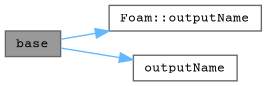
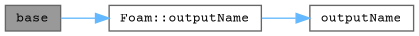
(90, 53) -> (279, 18)
